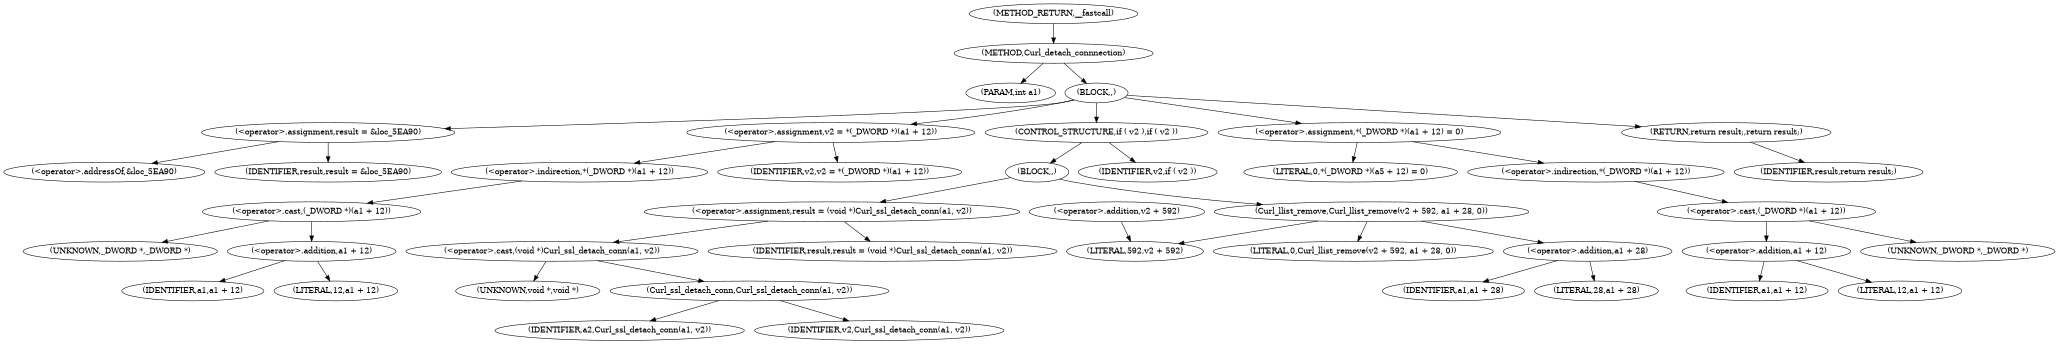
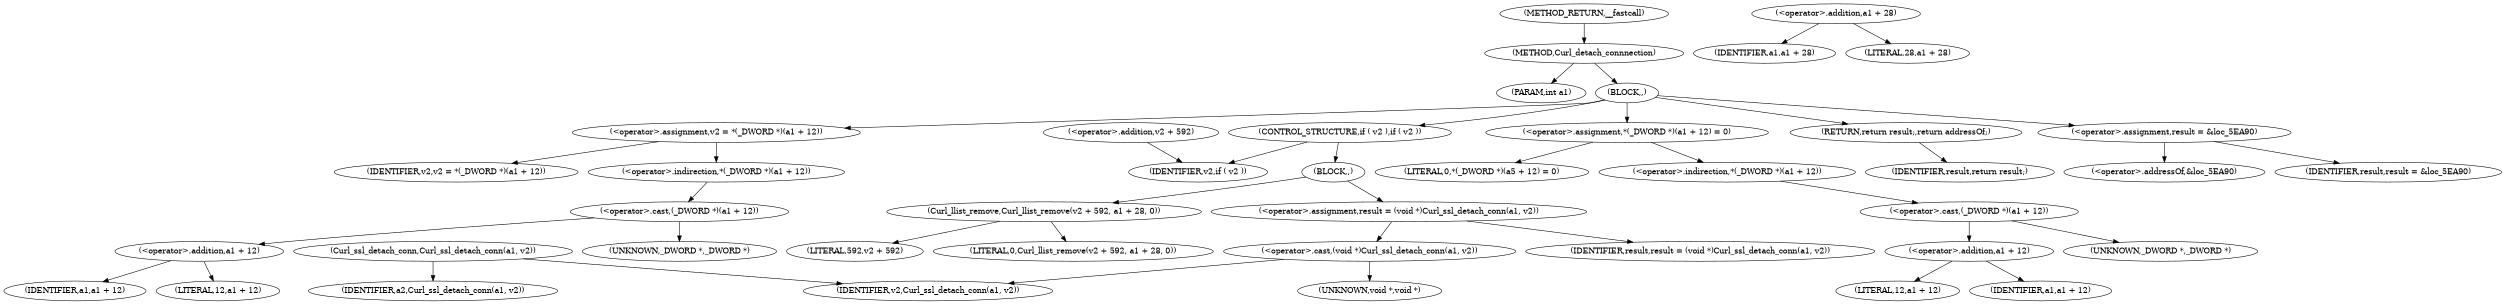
(1726, 133) -> (1906, 133)
(1125, 229) -> (1162, 151)
(1480, 232) -> none
(648, 271) -> (1149, 271)
